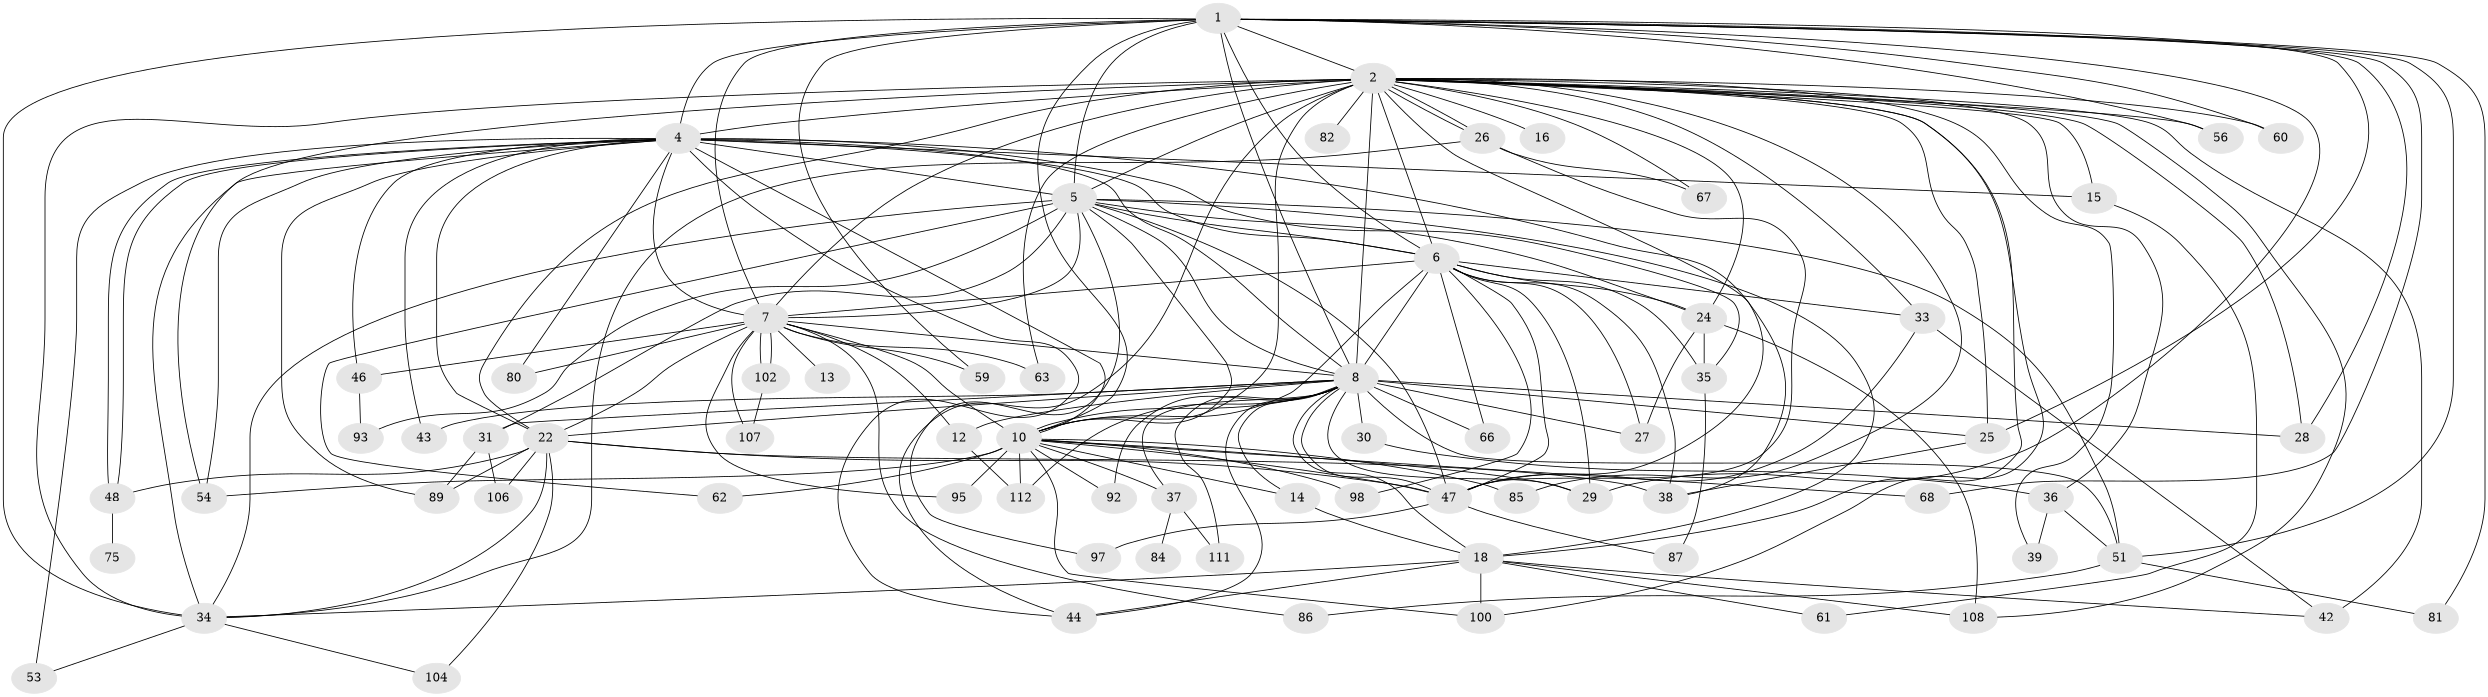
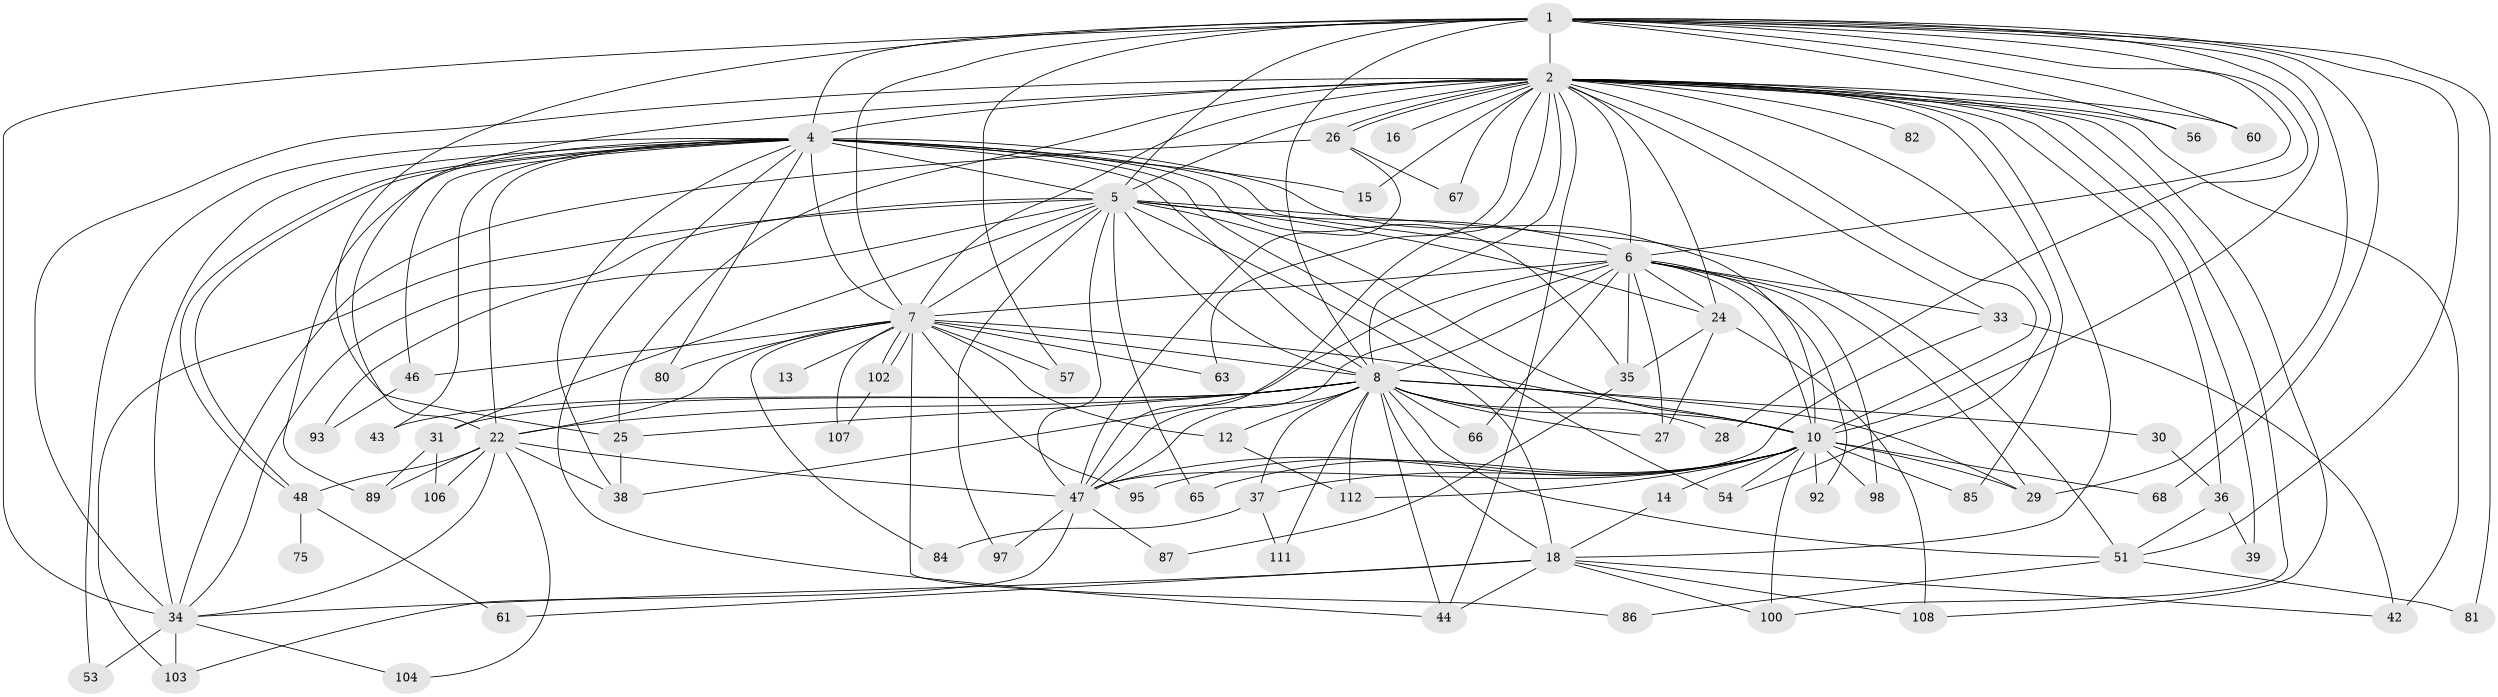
(2070, 121) -> none
(982, 378) -> (1068, 378)
(1203, 396) -> (1803, 330)
(1250, 416) -> none
none -> (769, 420)
(720, 498) -> (1198, 498)
(2251, 525) -> (398, 556)
none -> (176, 678)
